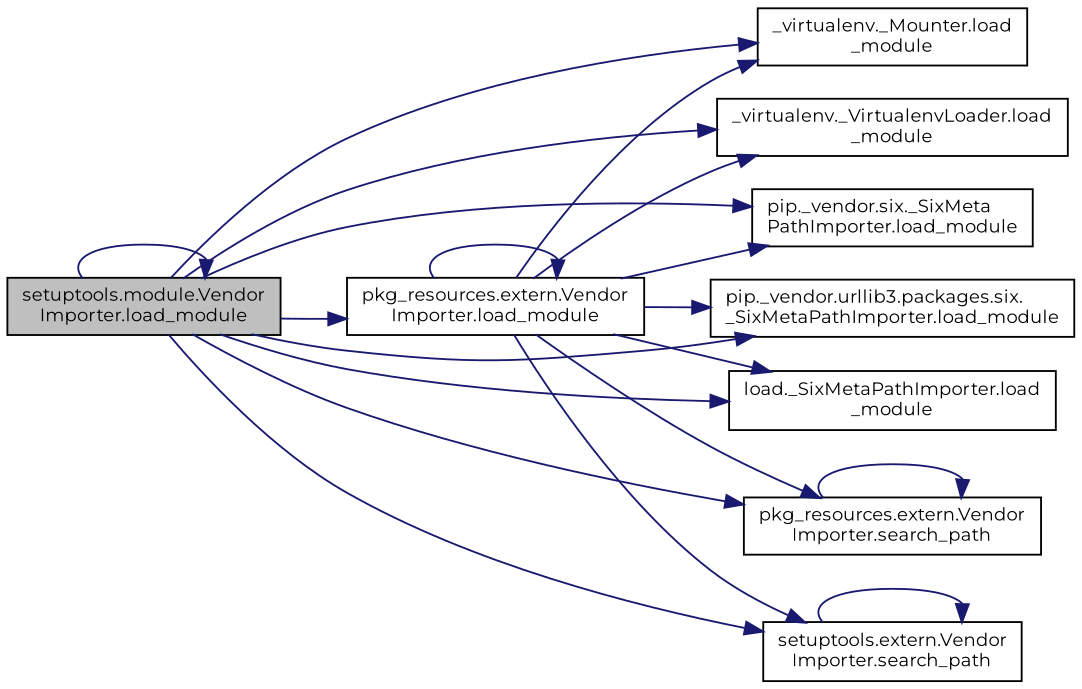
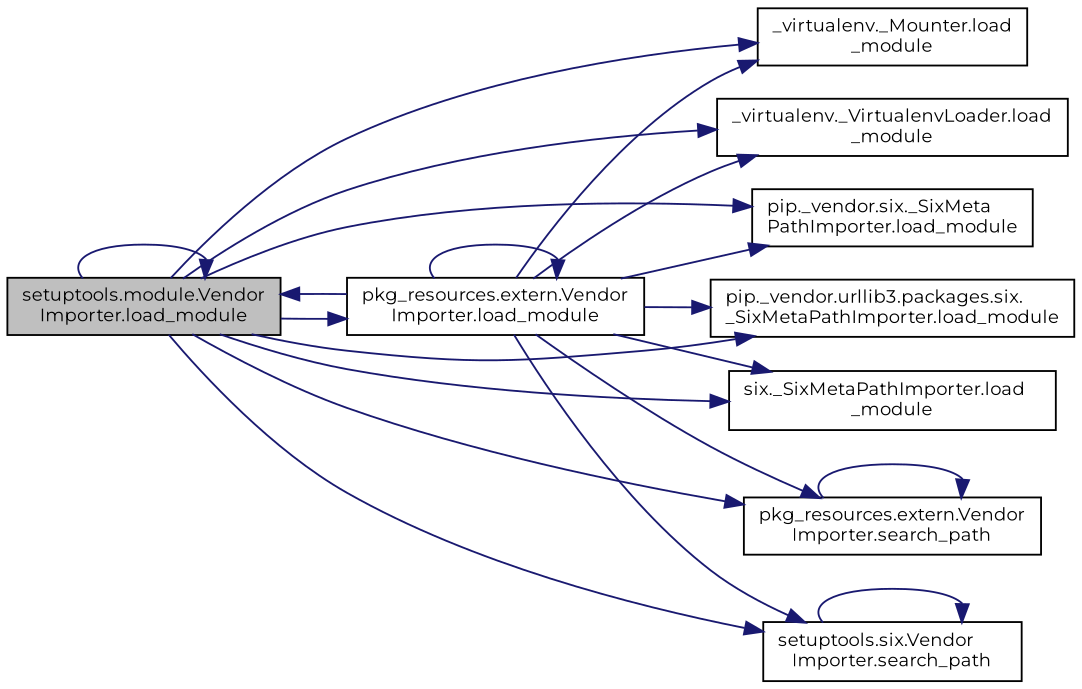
none -> (323, 294)
(892, 401) -> (892, 401)
(892, 652) -> (892, 652)
